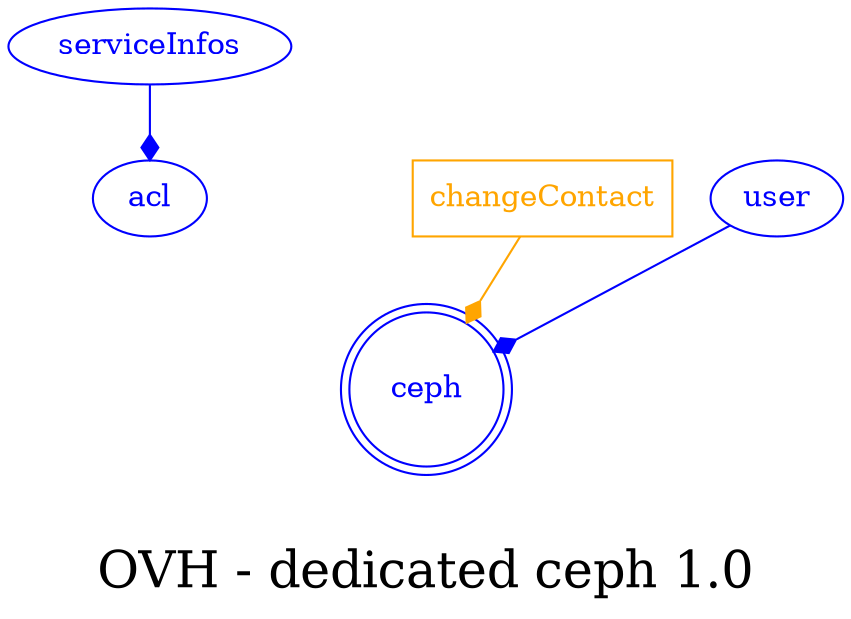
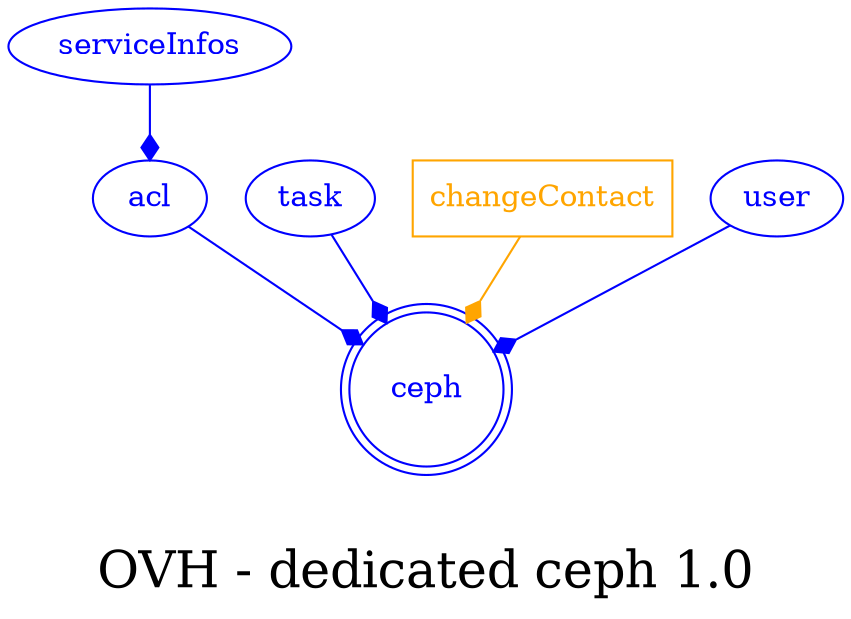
none -> (310, 198)
none -> (265, 278)
